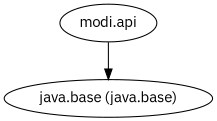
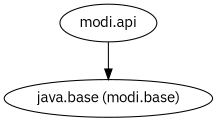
(108, 98) -> (108, 98)
